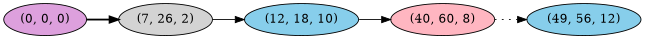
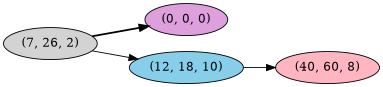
(98, 20) -> (116, 32)
(584, 20) -> none
